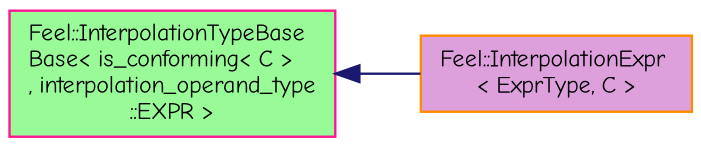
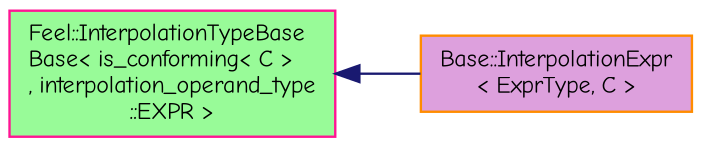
(556, 74) -> (556, 74)
